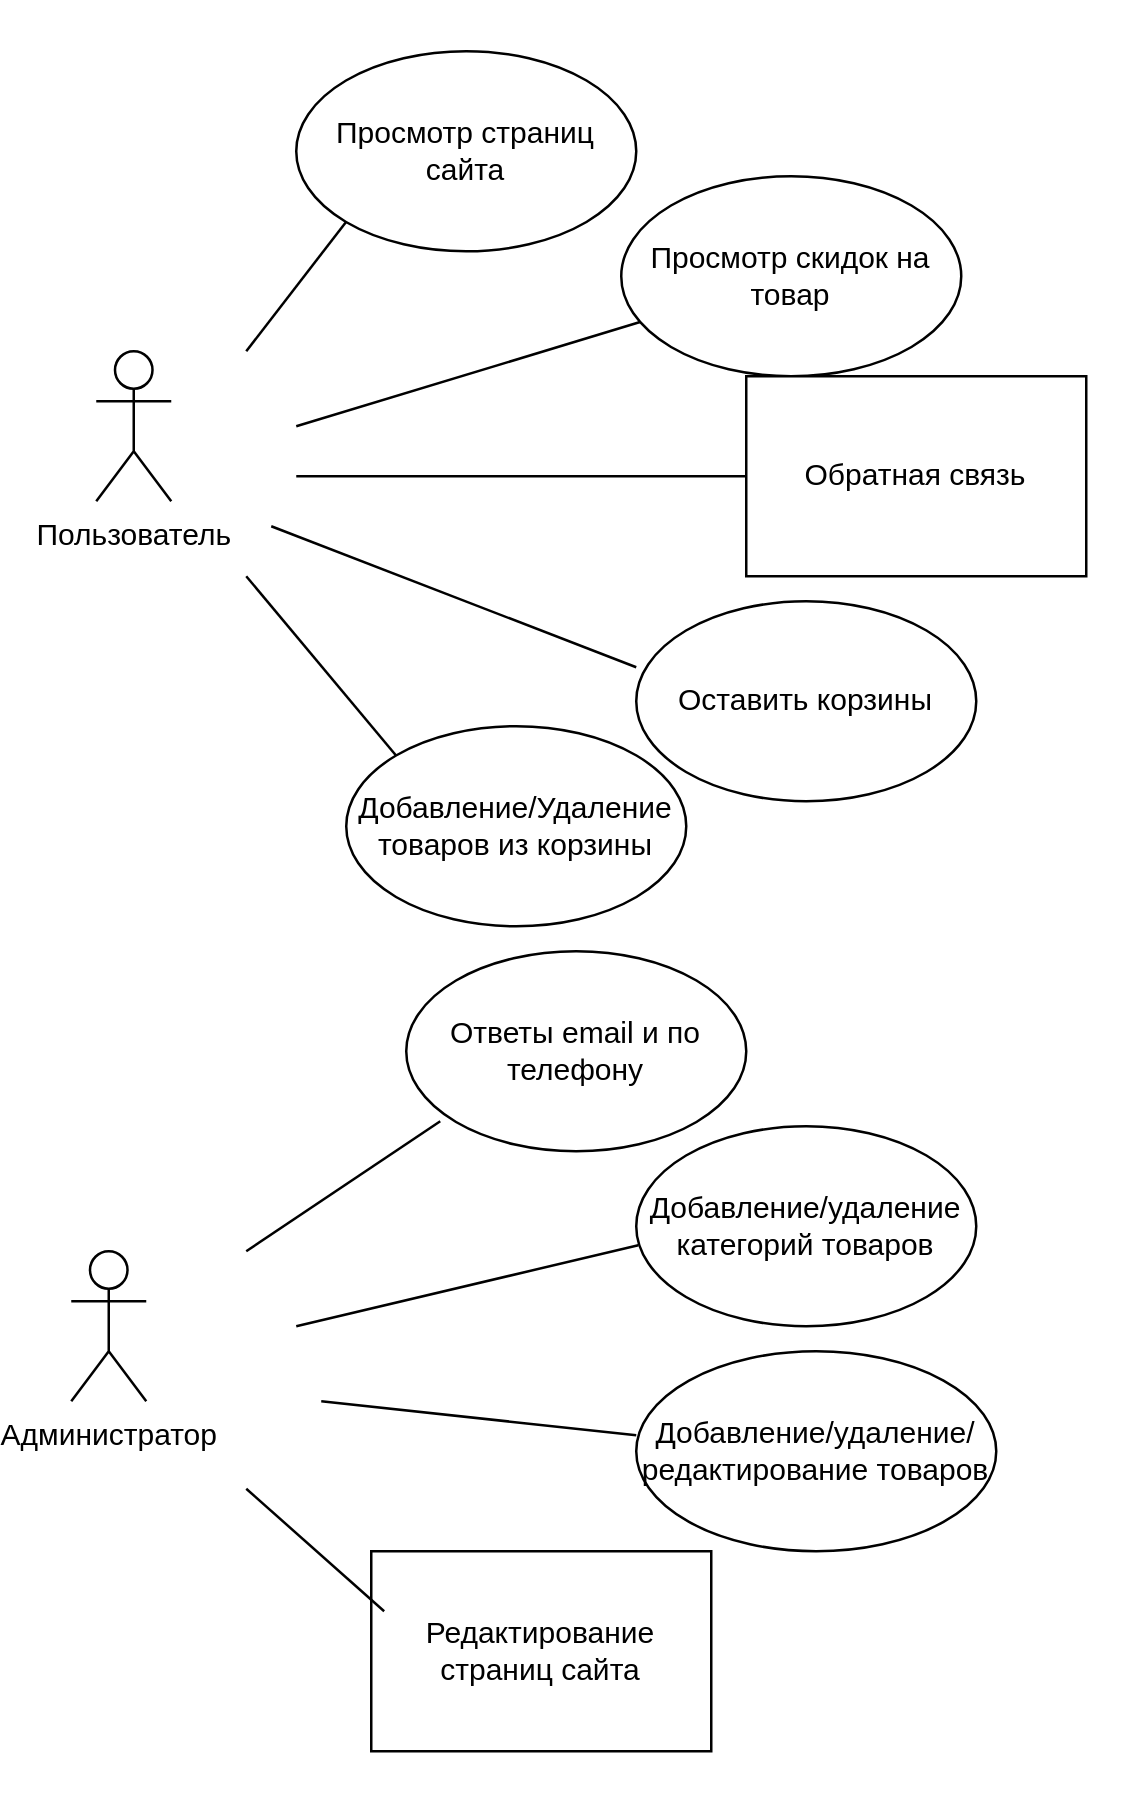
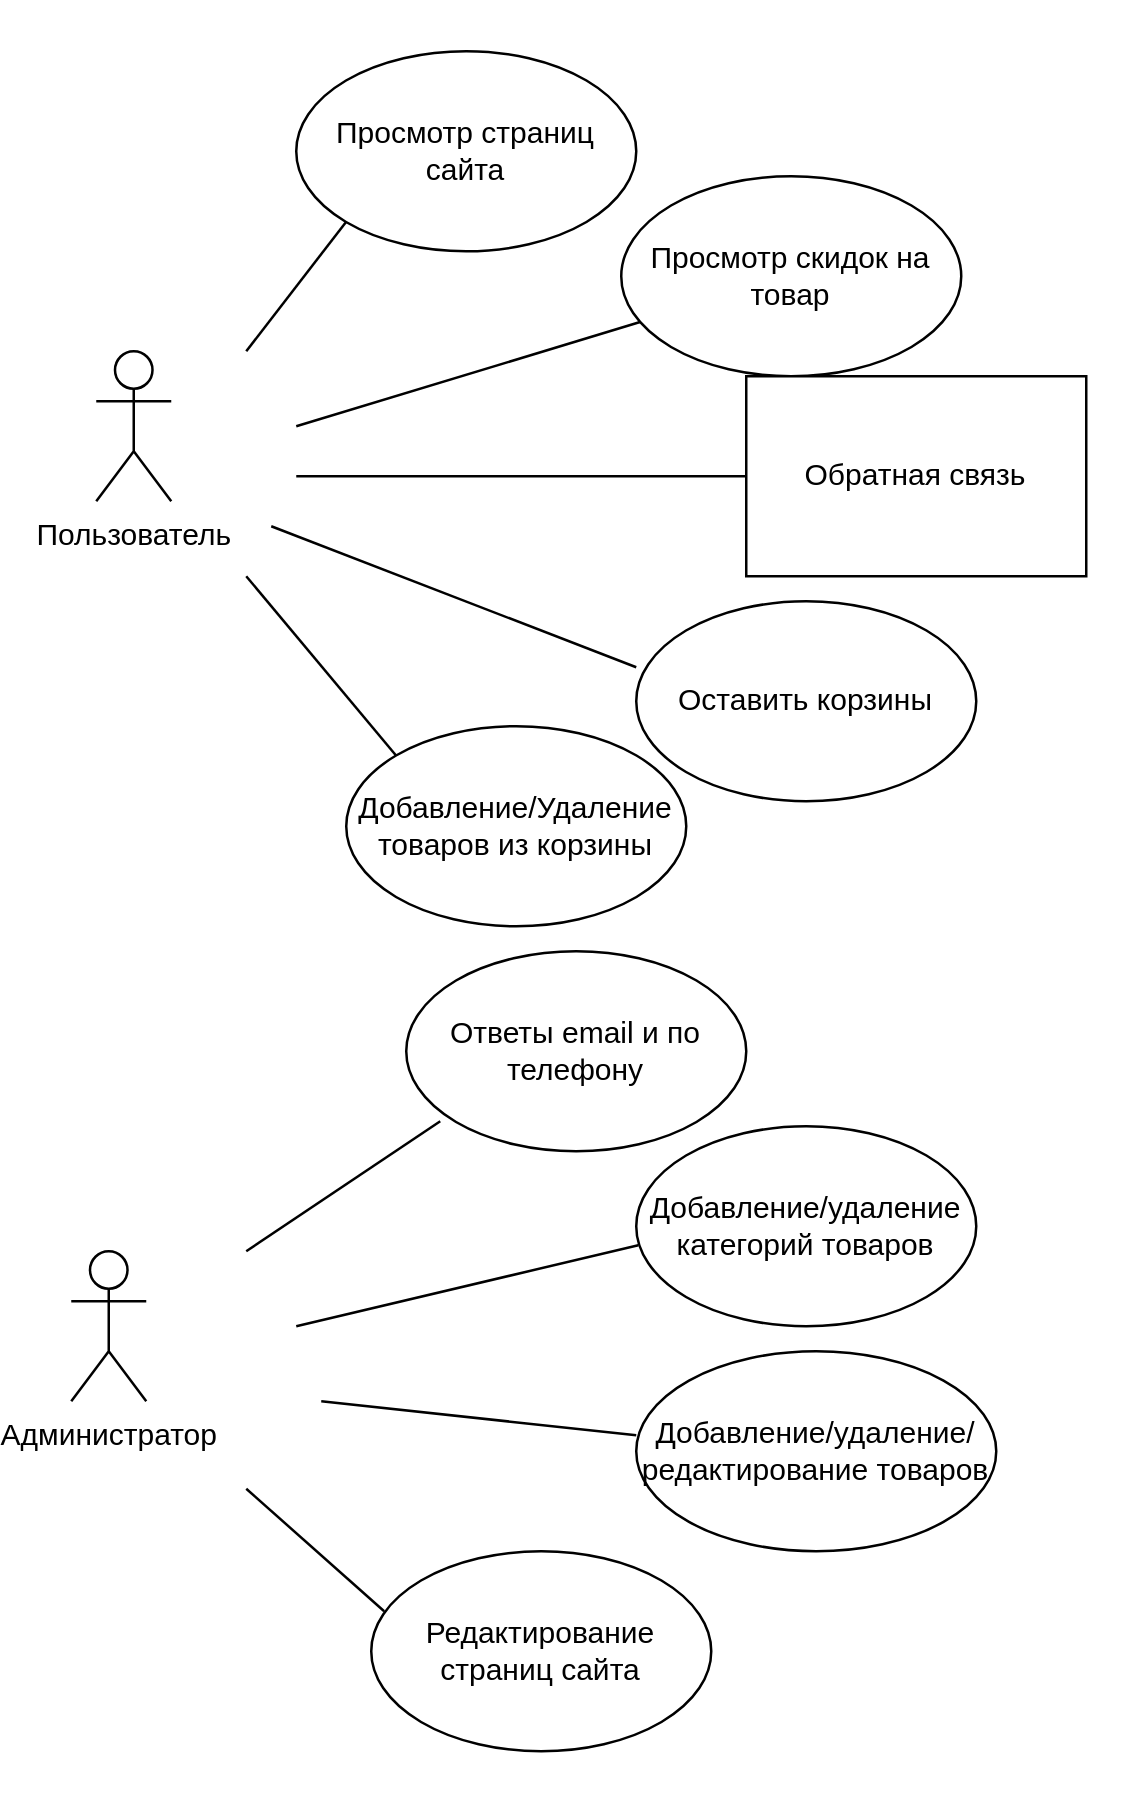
(541, 1651) -> (541, 1651)
